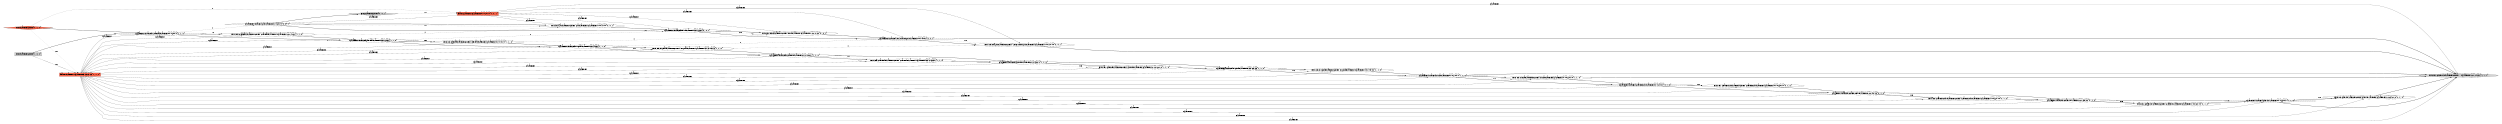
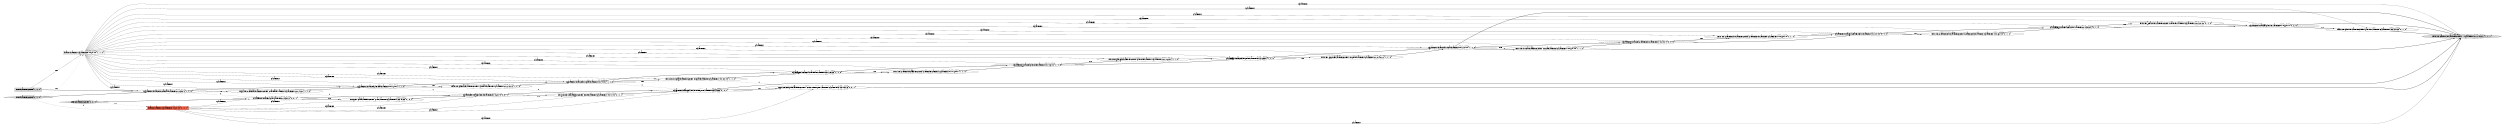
(316, 17) -> (174, 100)
(28, 28) -> (28, 97)
(80, 75) -> (84, 53)
